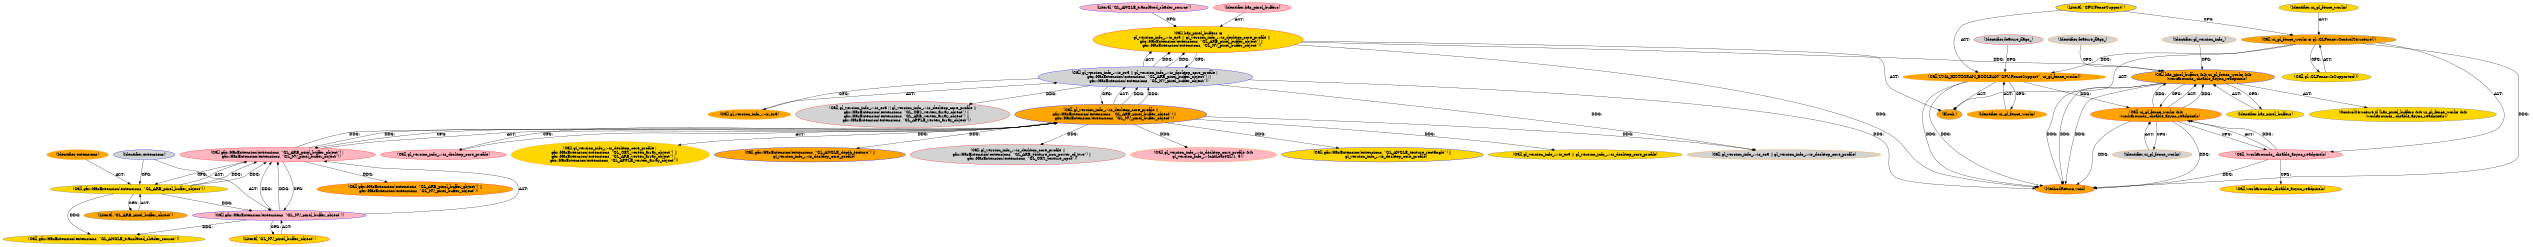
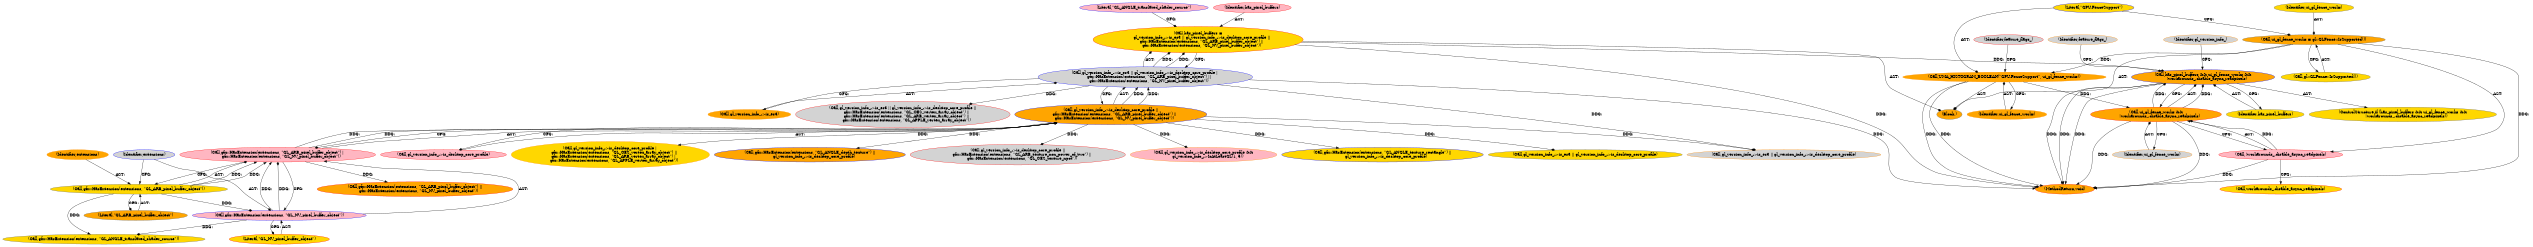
(2319, 40) -> (2314, 40)
